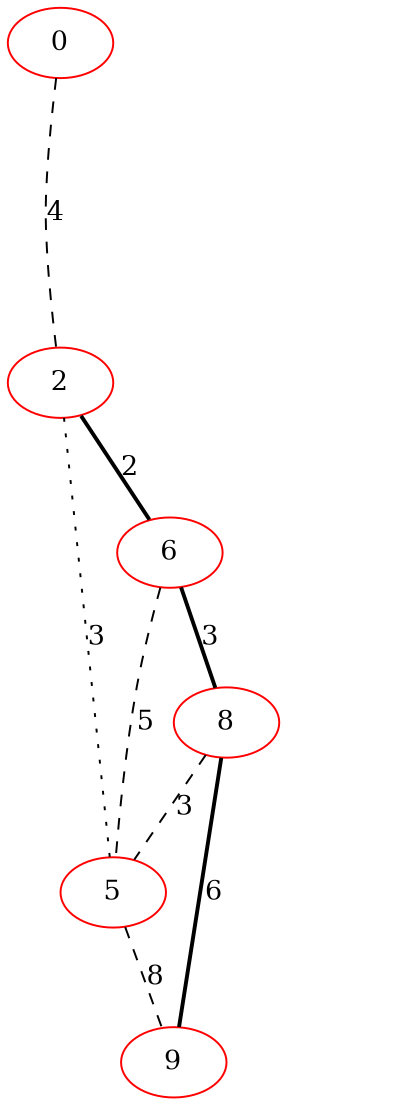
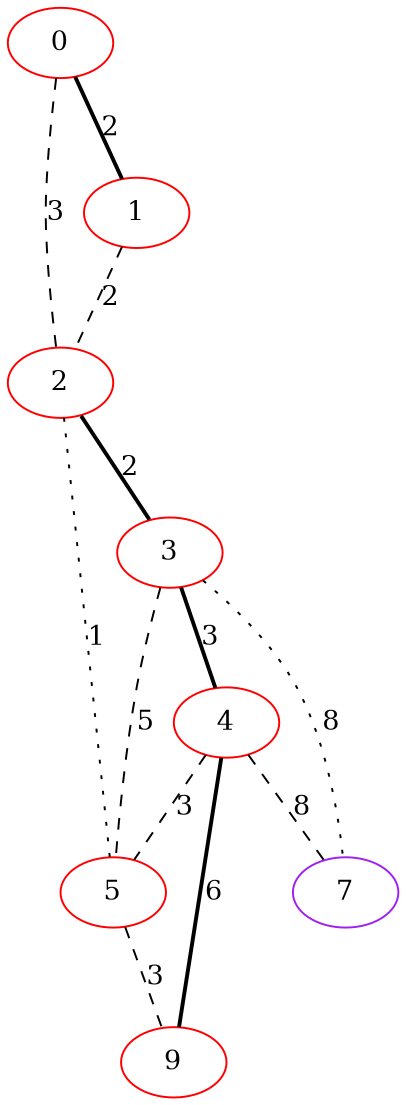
(57, 213) -> (57, 213)
none -> (137, 213)
(170, 553) -> (170, 553)
(98, 638) -> (98, 638)
(227, 723) -> (227, 723)
none -> (346, 892)
(156, 977) -> (156, 977)
